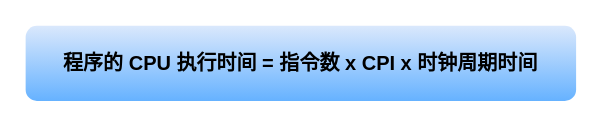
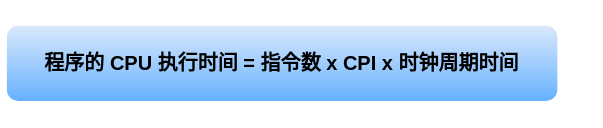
(301, 63) -> (282, 63)
